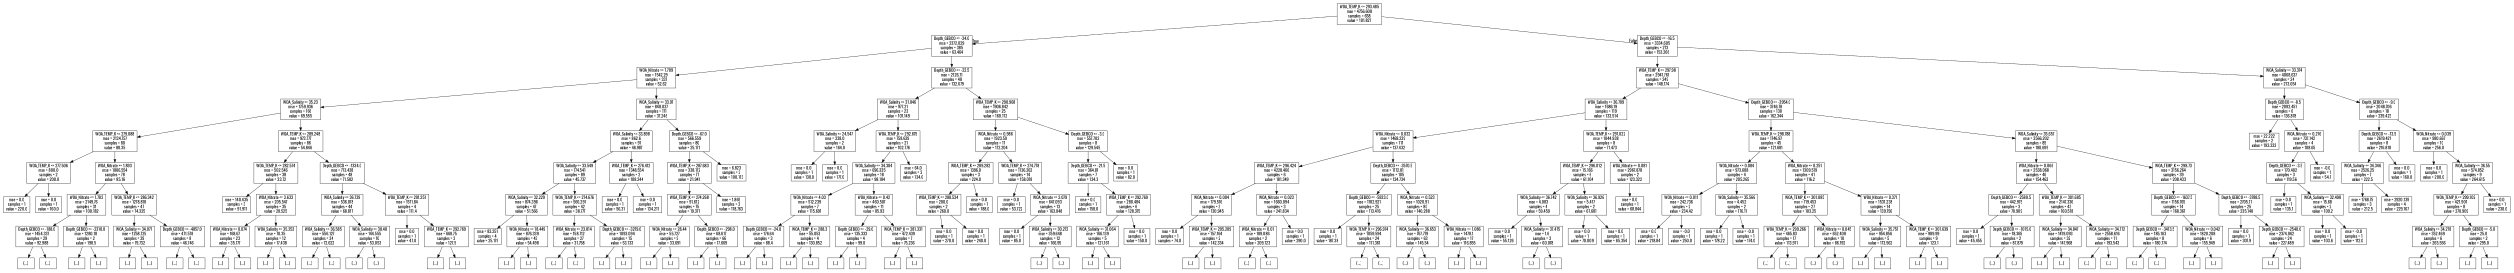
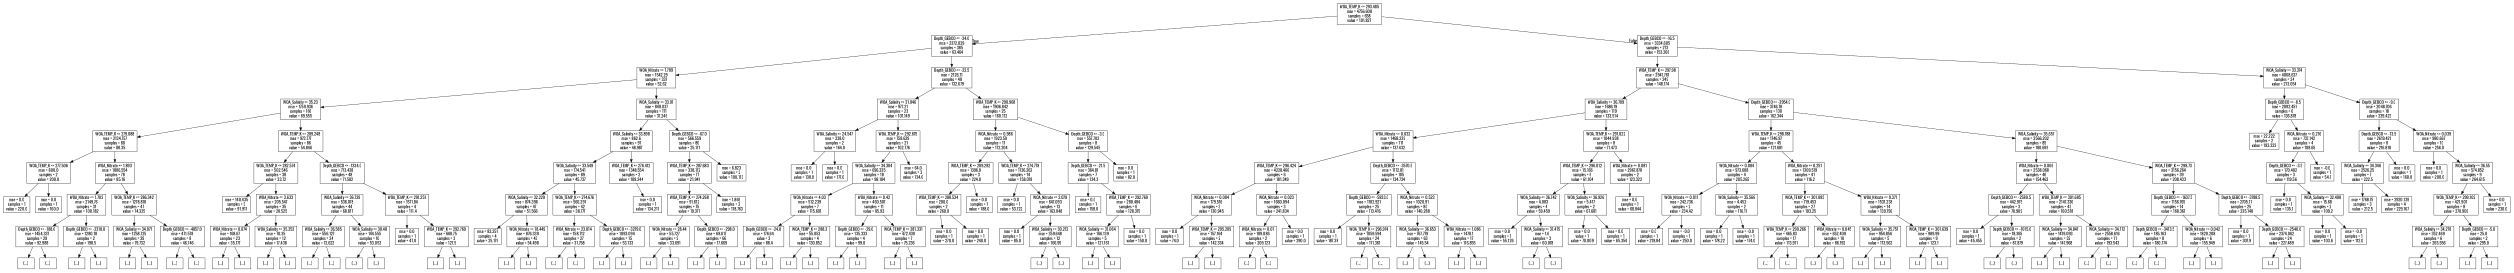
(615, 205) -> none
(764, 237) -> (764, 237)
(1170, 237) -> (1170, 237)
